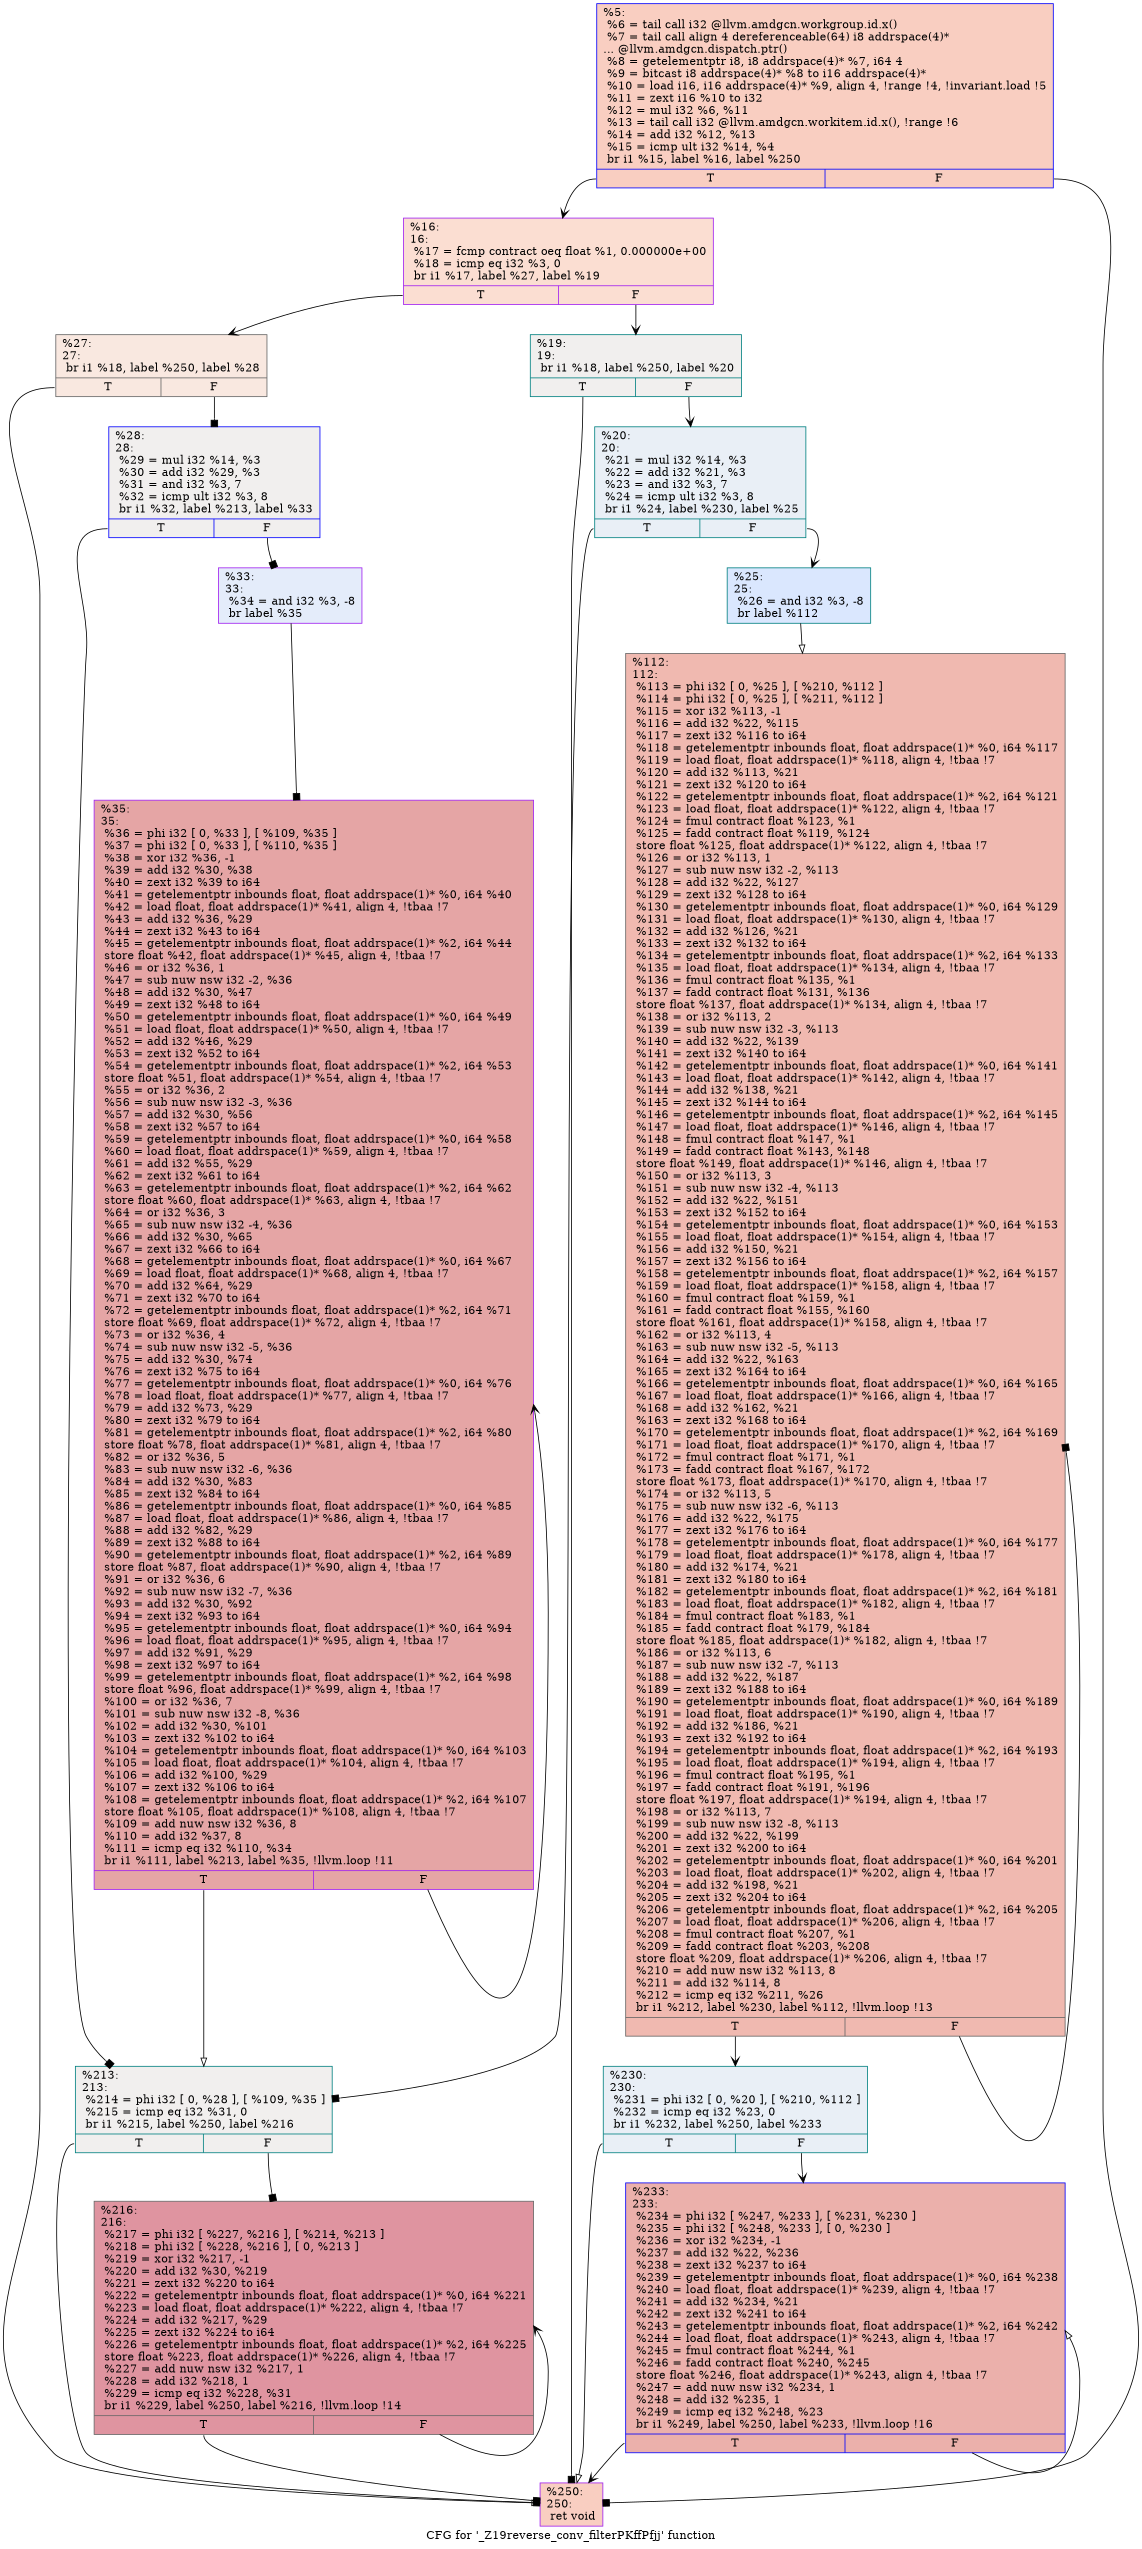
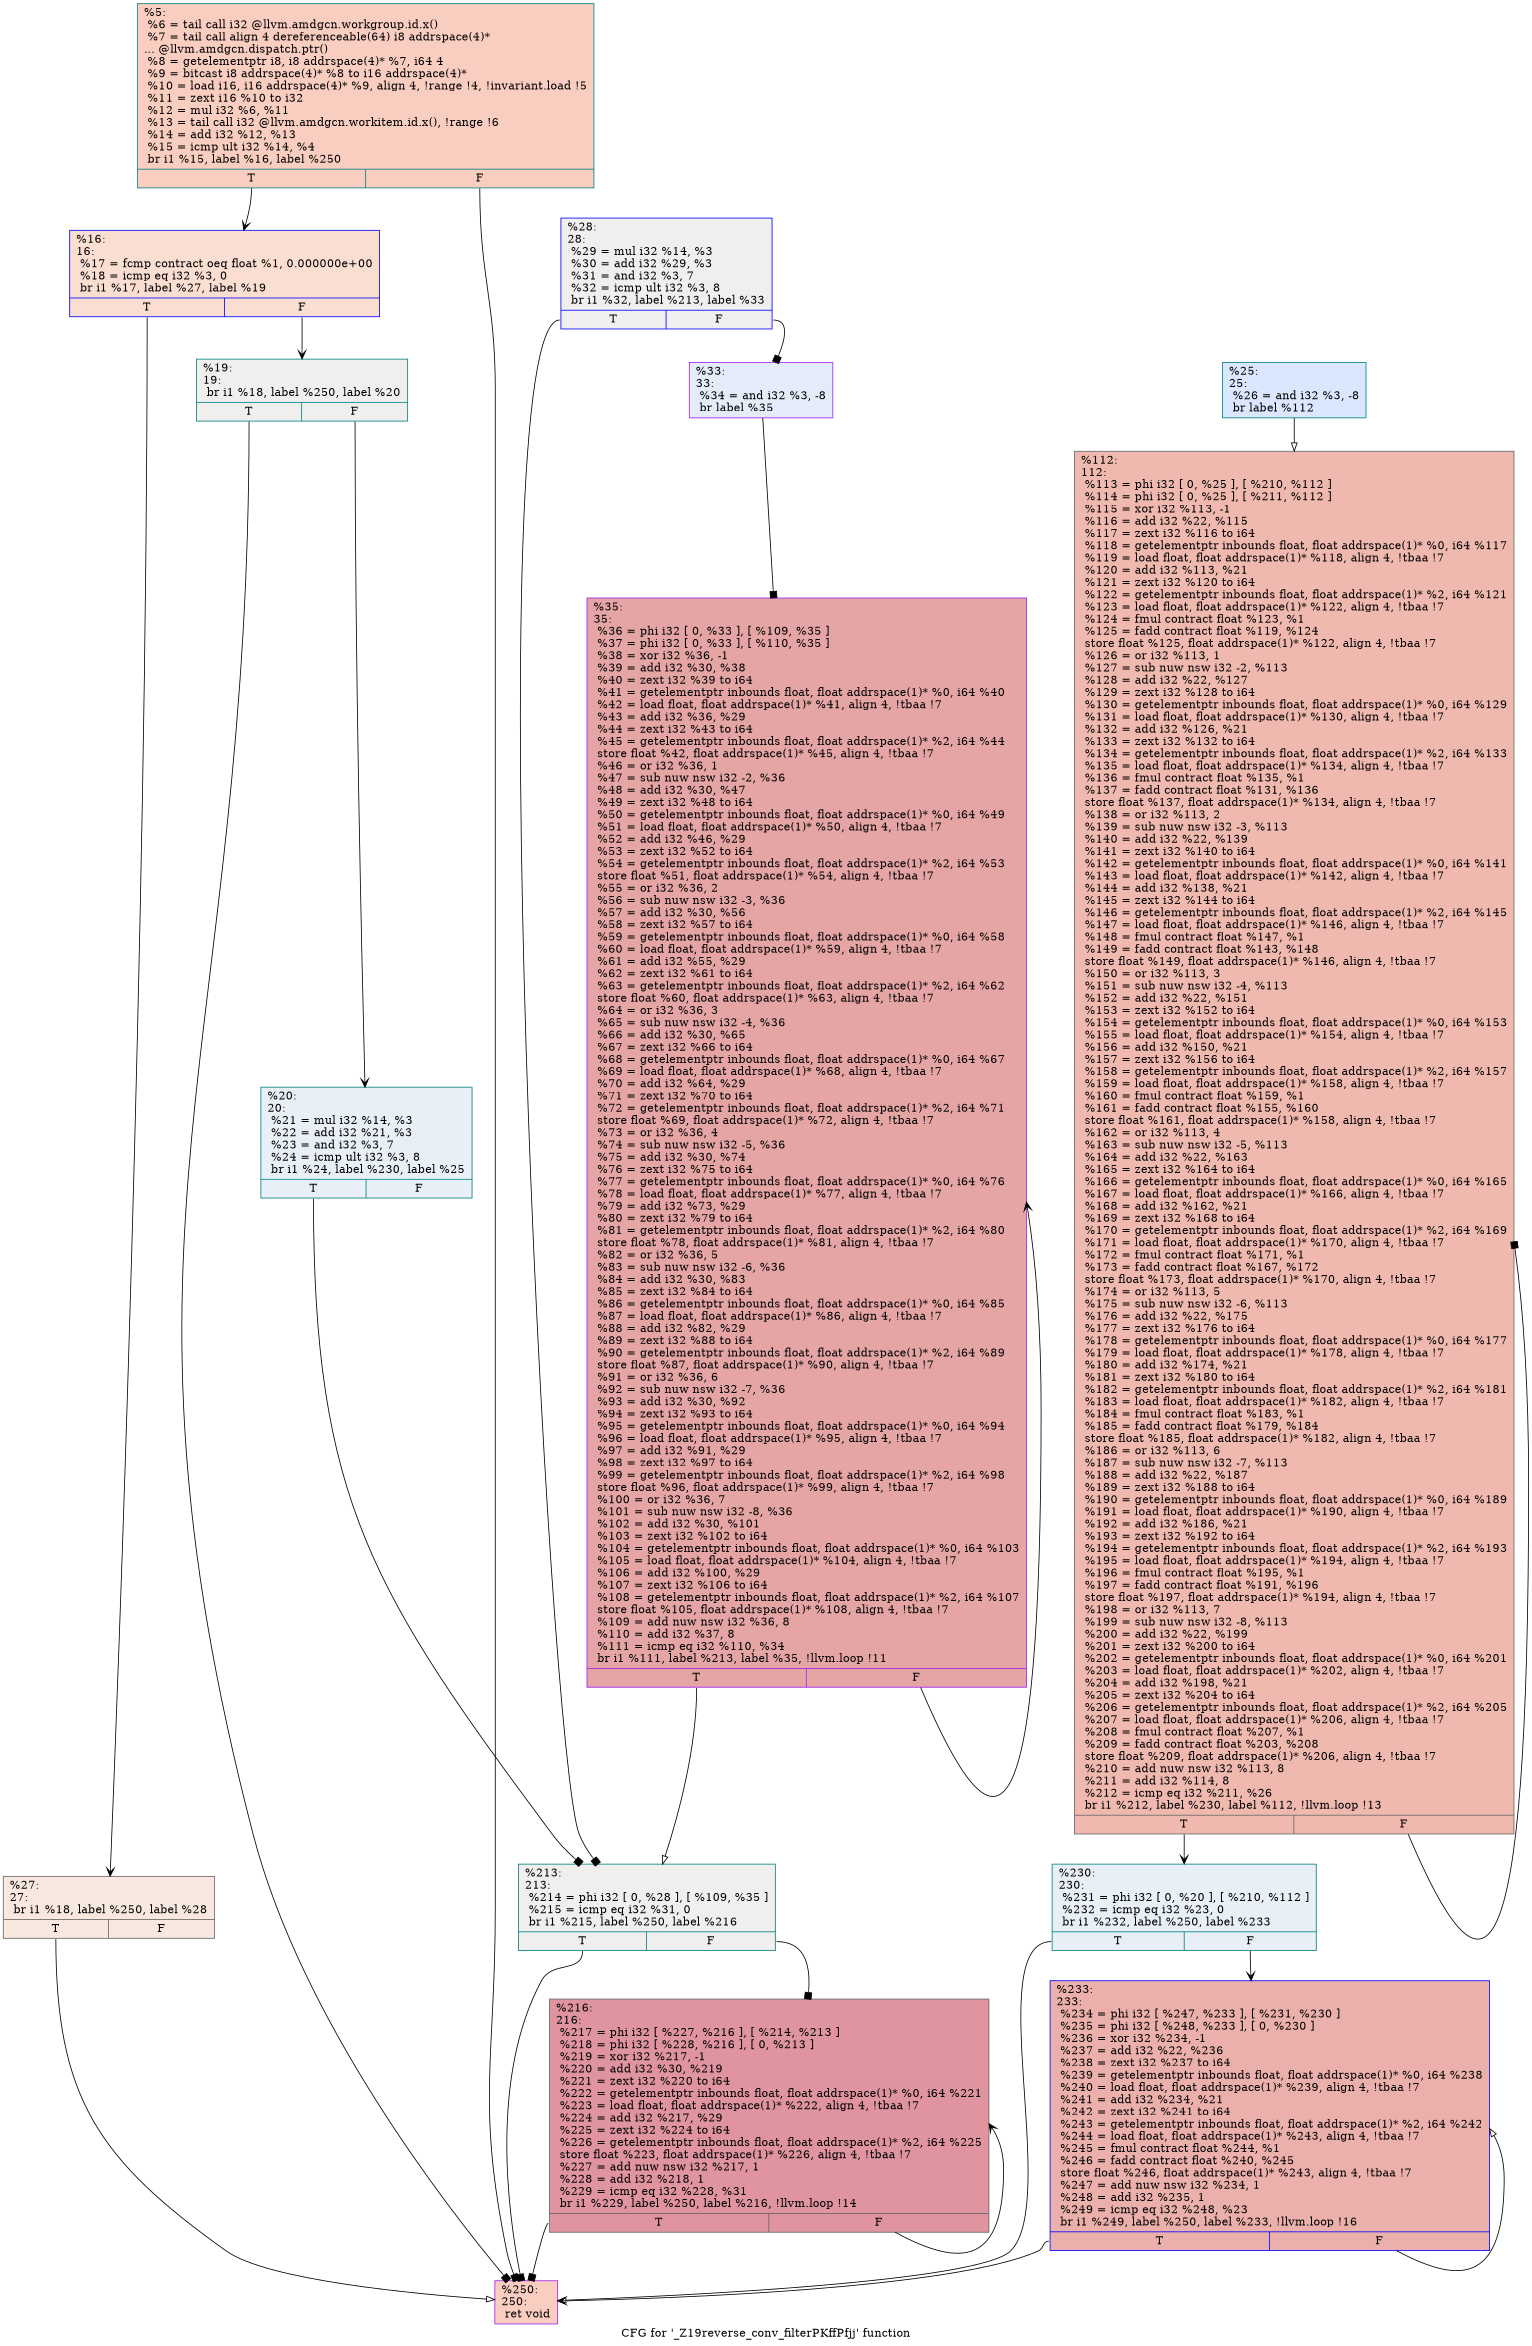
(825, 96) -> (366, 96)
(558, 261) -> (225, 274)
(214, 408) -> none
(818, 541) -> none
(719, 1421) -> (1168, 1218)
